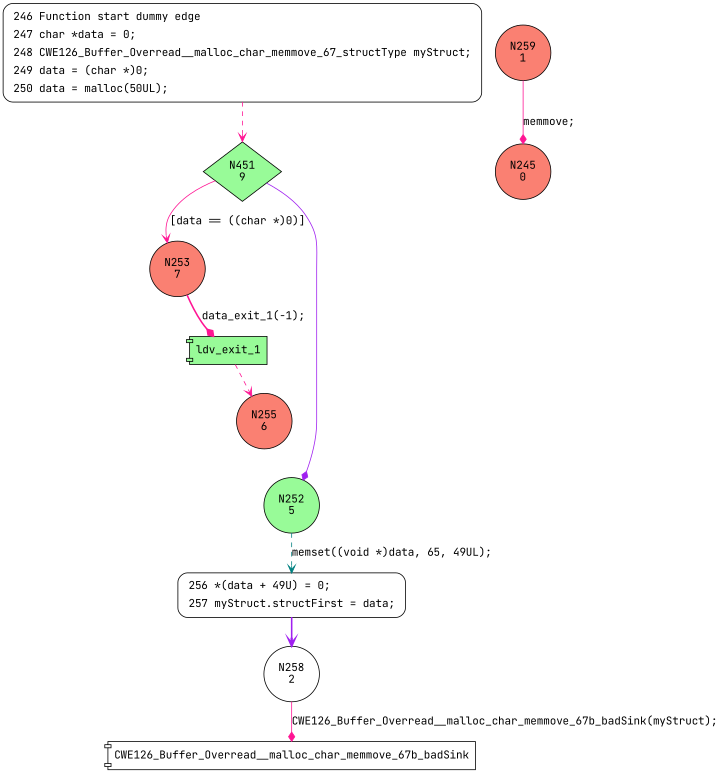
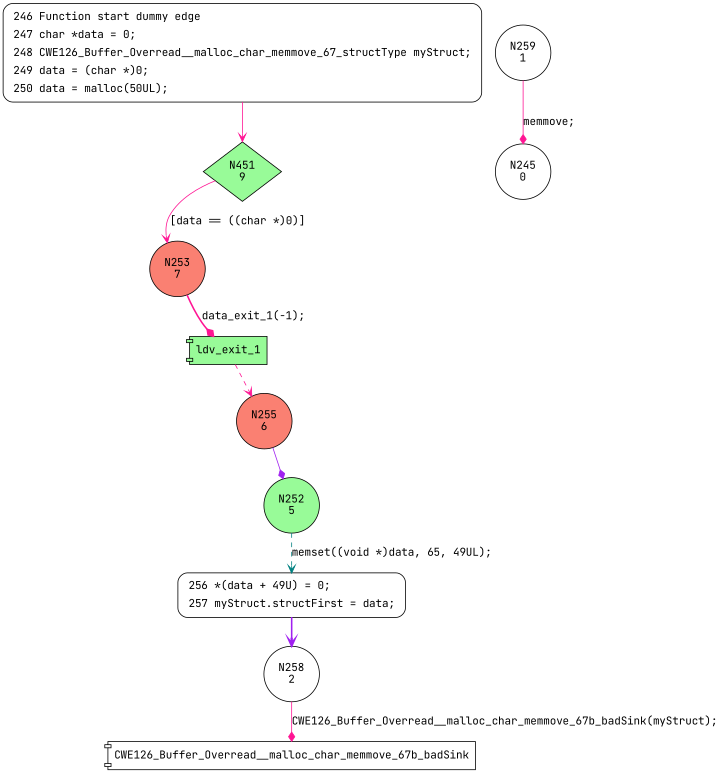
(523, 53) -> (523, 53)
(242, 118) -> (242, 118)
(523, 172) -> (523, 172)
(317, 317) -> (277, 459)
